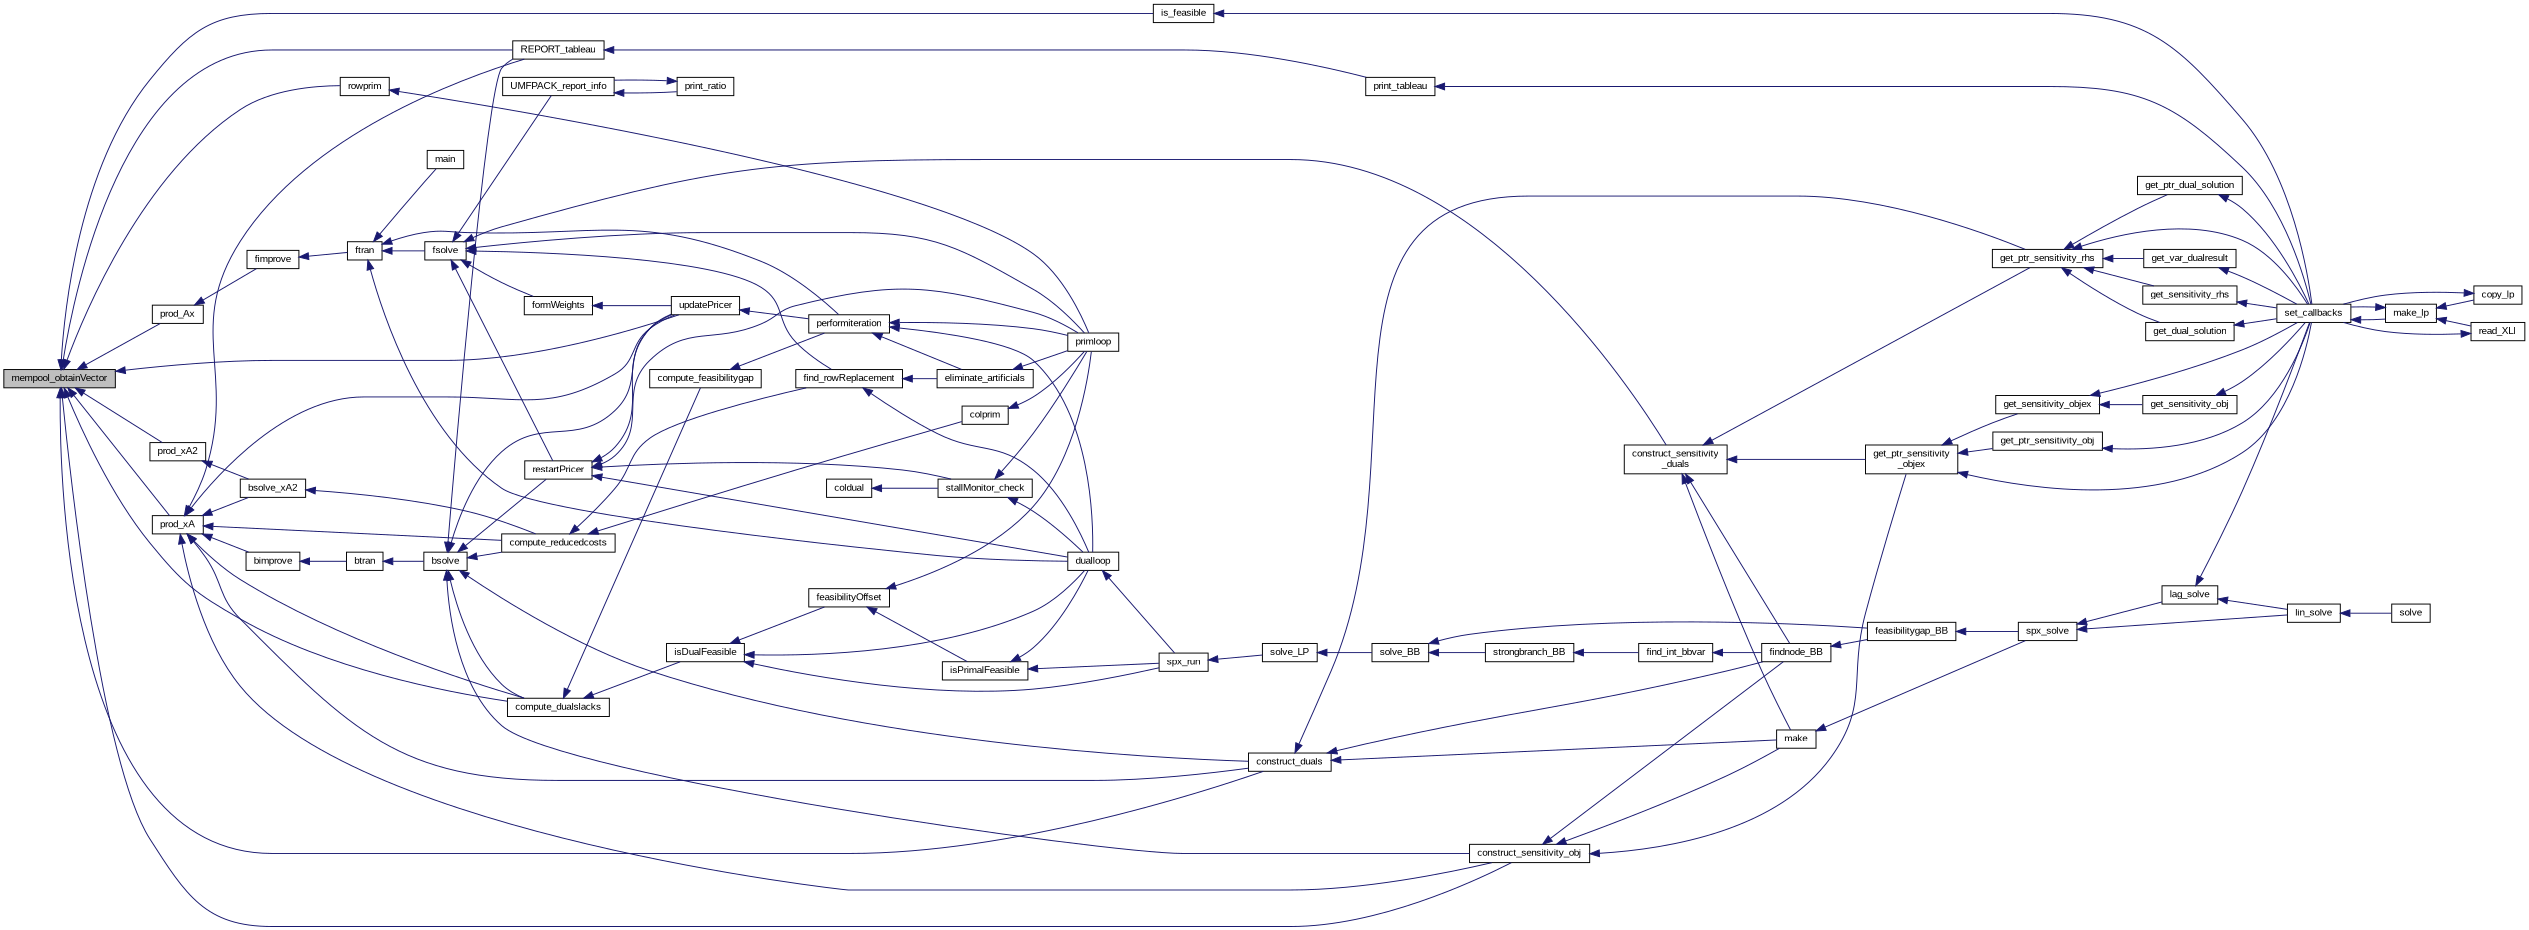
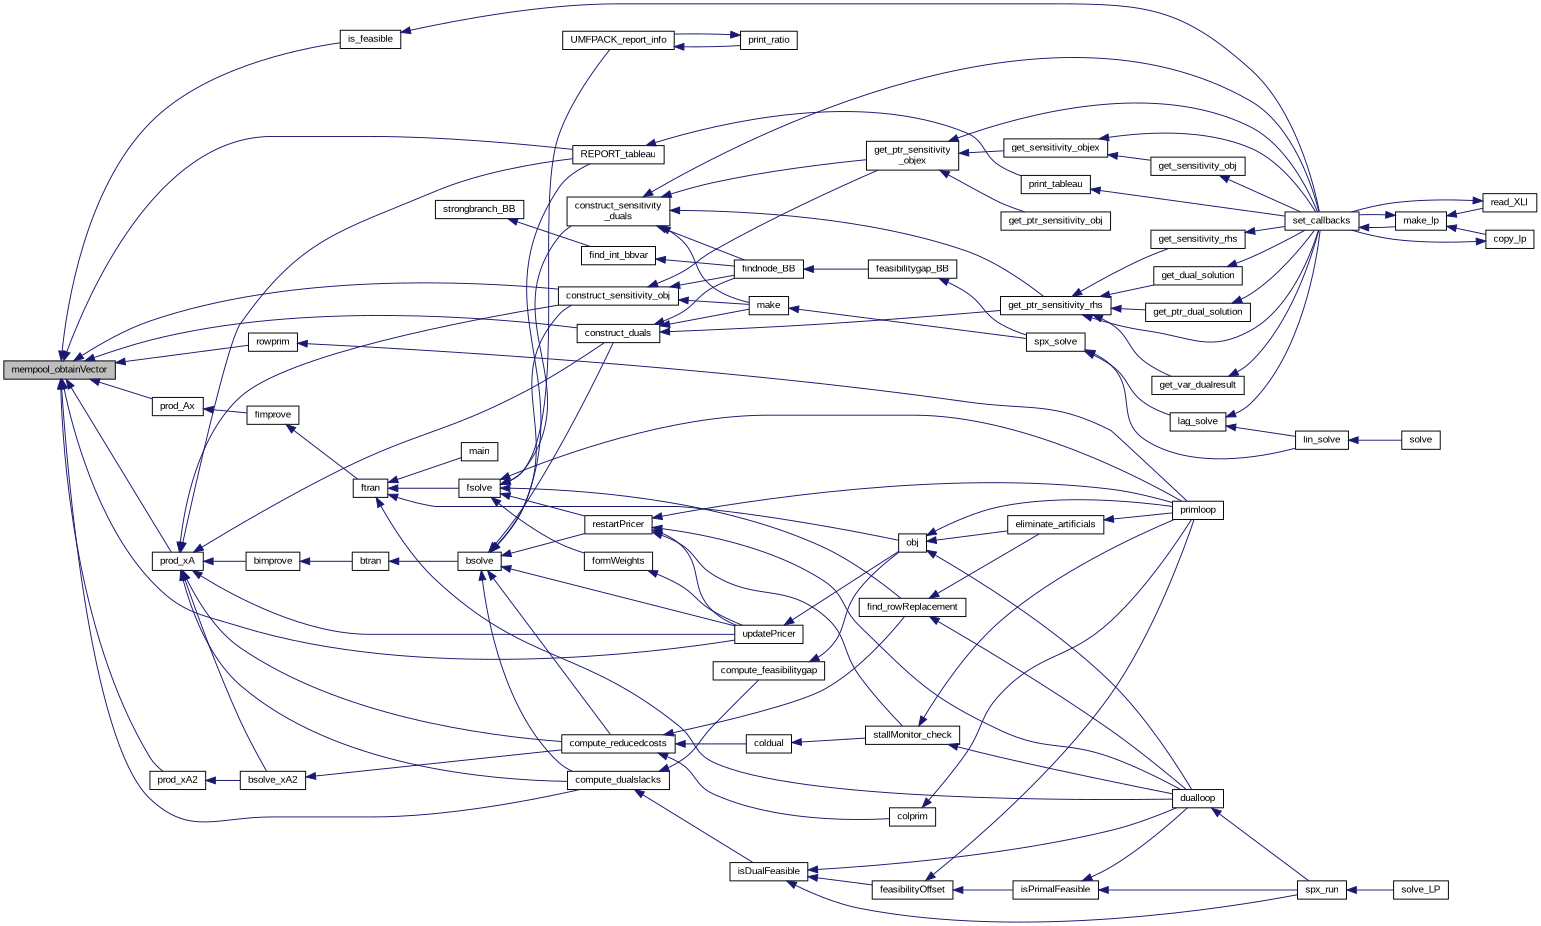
(849, 324) -> (913, 543)
(2237, 425) -> (1009, 62)
(1400, 653) -> none
none -> (716, 744)
